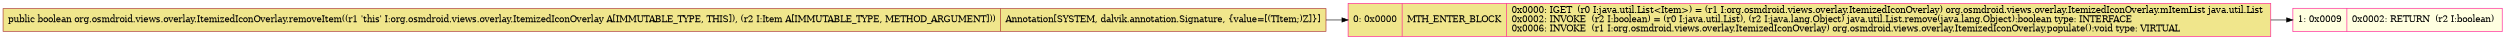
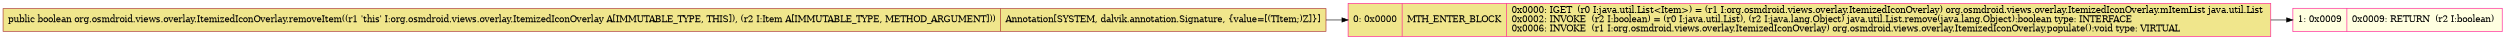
(2425, 20) -> (2425, 20)
